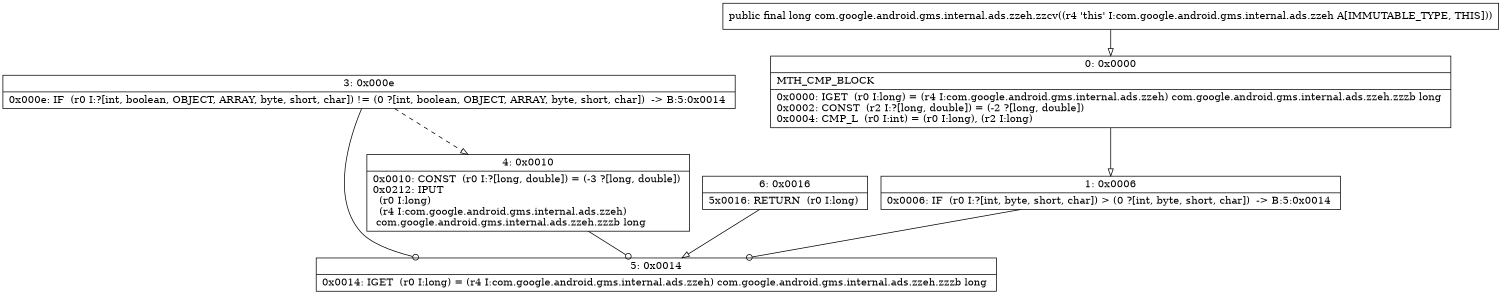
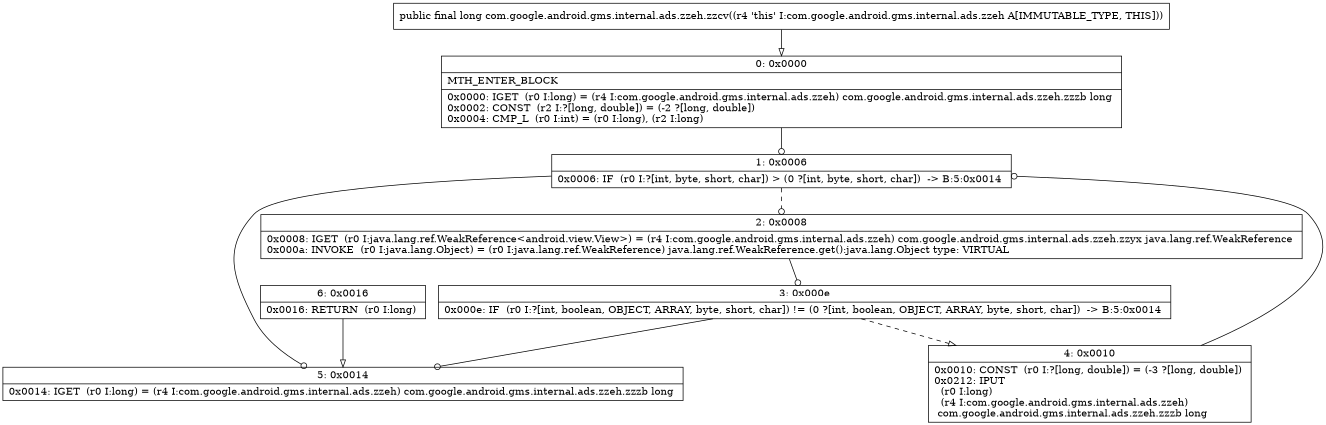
(826, 81) -> (503, 81)
(1111, 148) -> (782, 138)
(785, 201) -> (343, 310)
none -> (782, 237)
(607, 243) -> (1264, 198)
